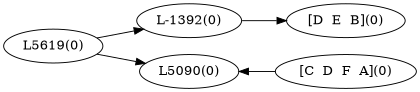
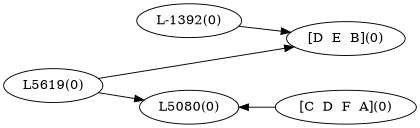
(116, 34) -> (191, 63)
(189, 71) -> (189, 107)
